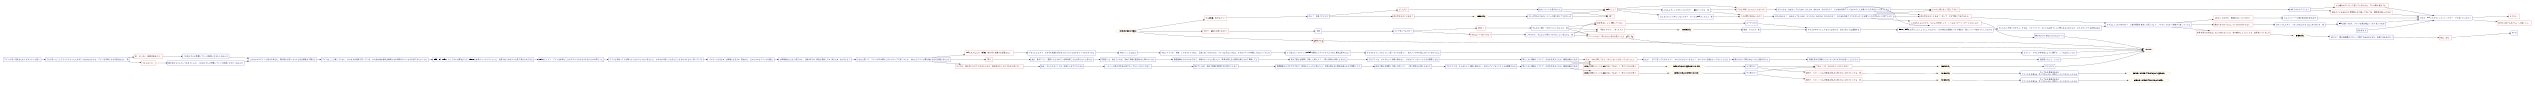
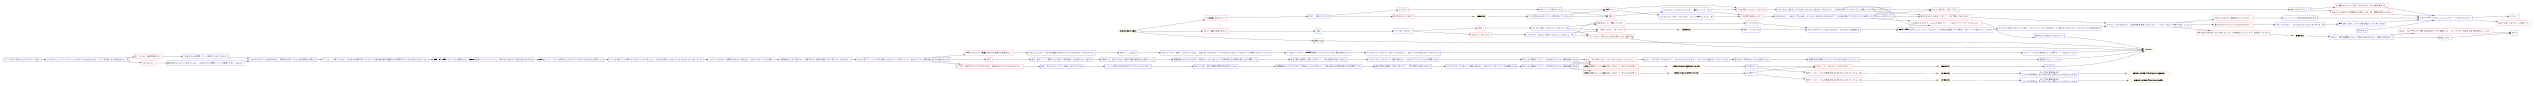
(1639, 10) -> (1638, 14)
none -> (2446, 31)
